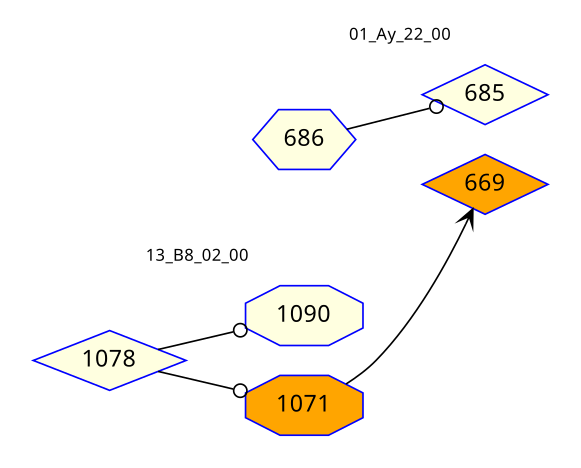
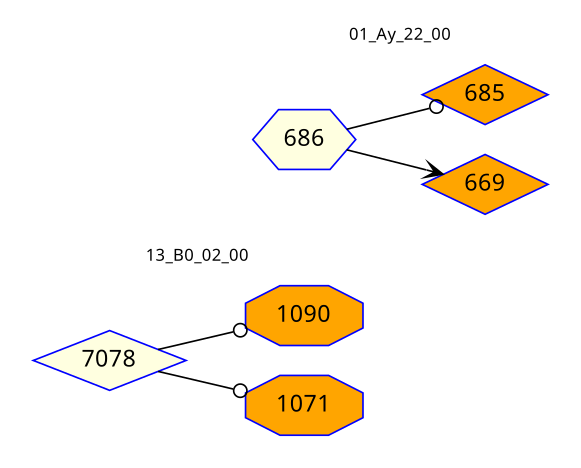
(485, 95) -> (485, 95)
(198, 257) -> (198, 257)
(416, 312) -> (387, 160)
(304, 316) -> (304, 316)
(110, 360) -> (110, 360)
